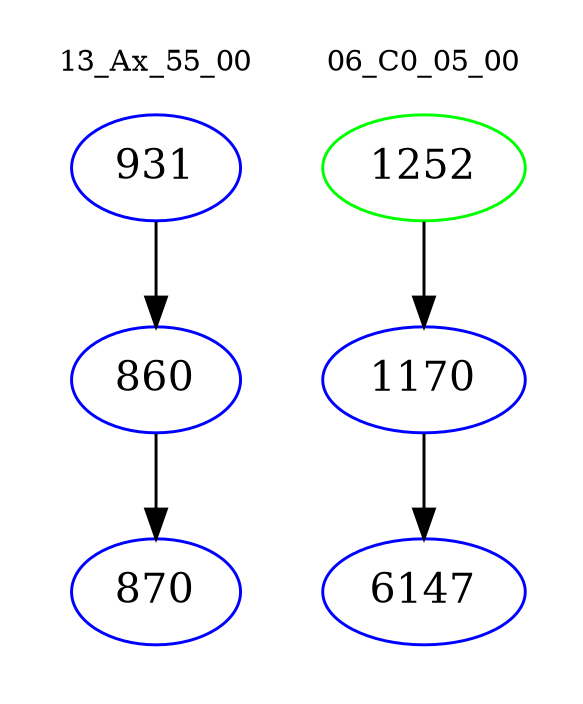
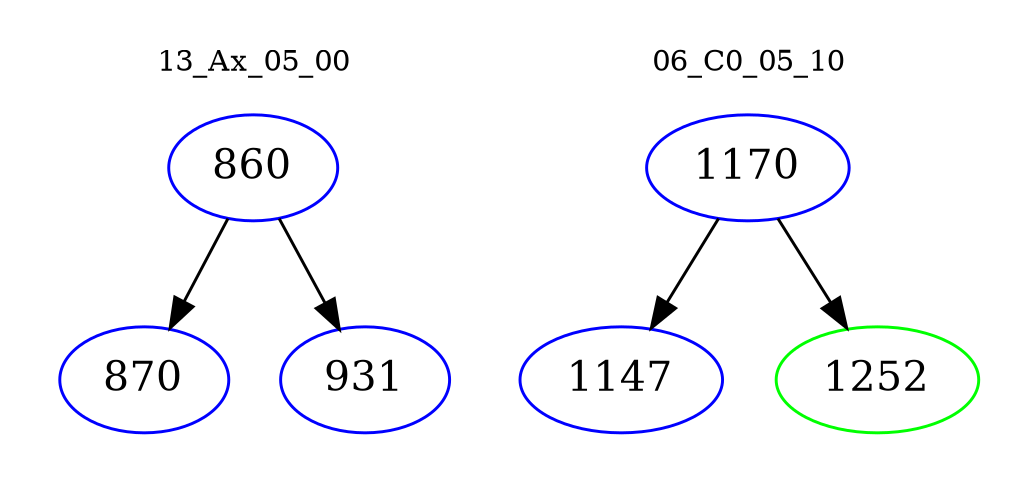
(156, 63) -> (255, 63)
(424, 63) -> (749, 63)
(156, 259) -> (302, 261)
(424, 259) -> (804, 260)
(424, 592) -> (621, 380)
